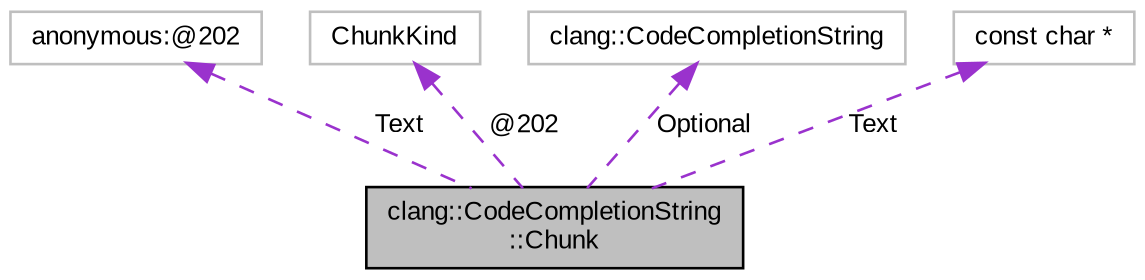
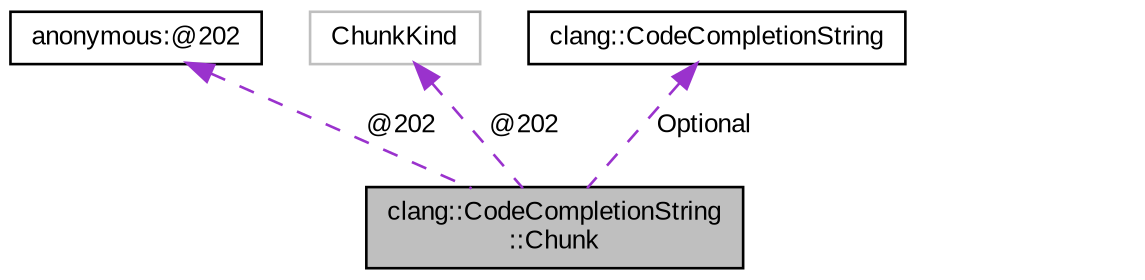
(136, 38) -> (136, 38)
(717, 38) -> (717, 38)
(1044, 38) -> none
(398, 126) -> (398, 126)
